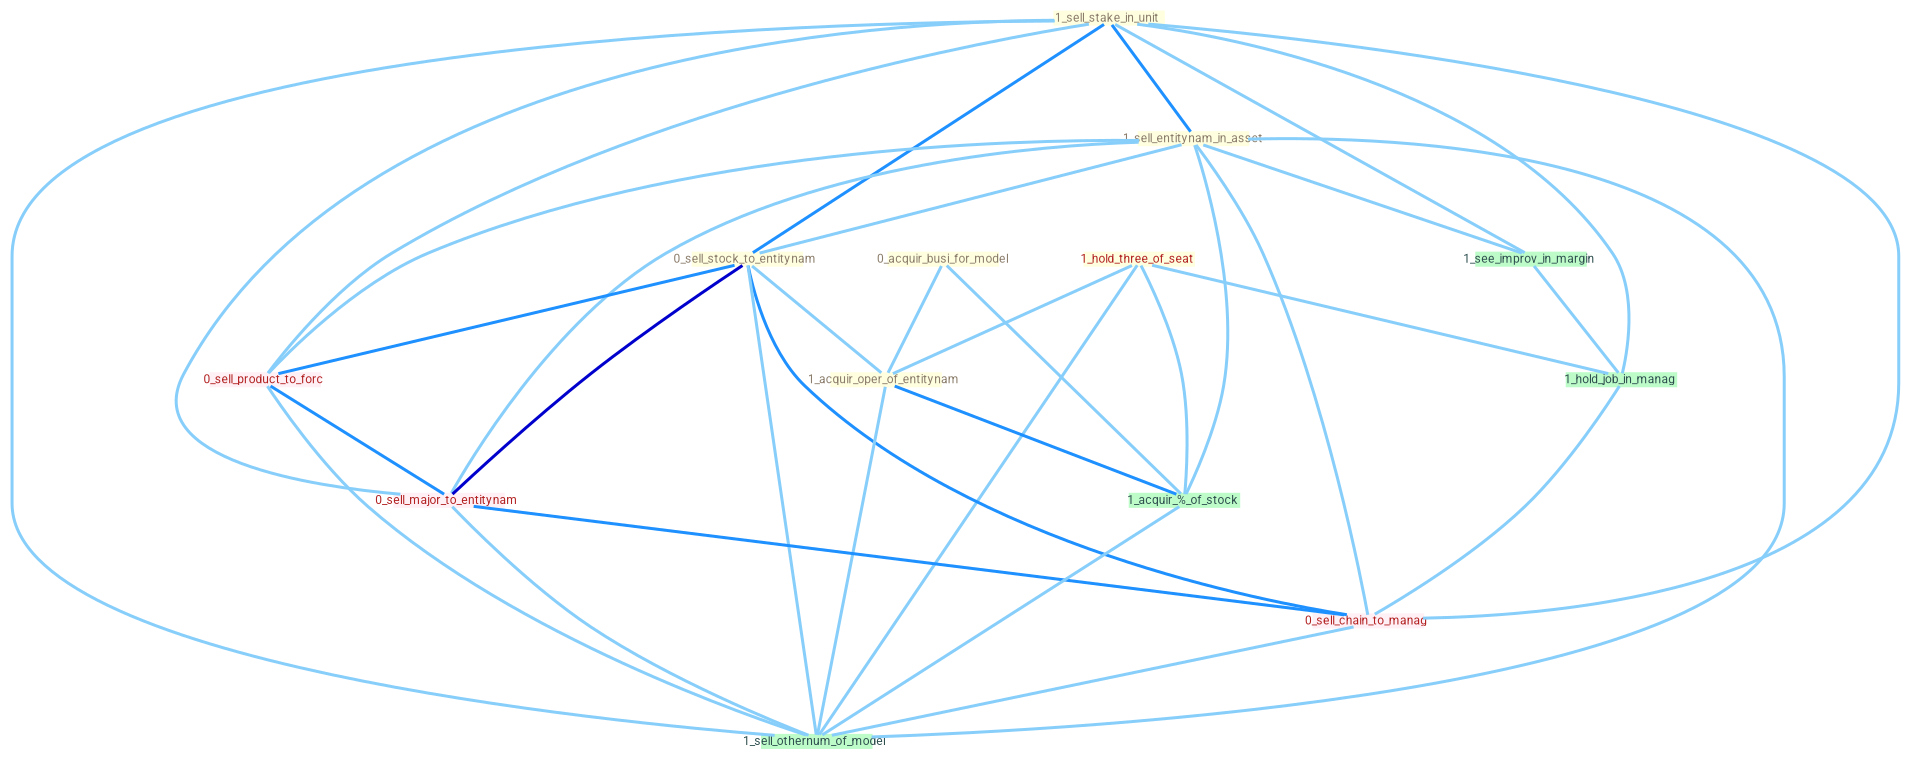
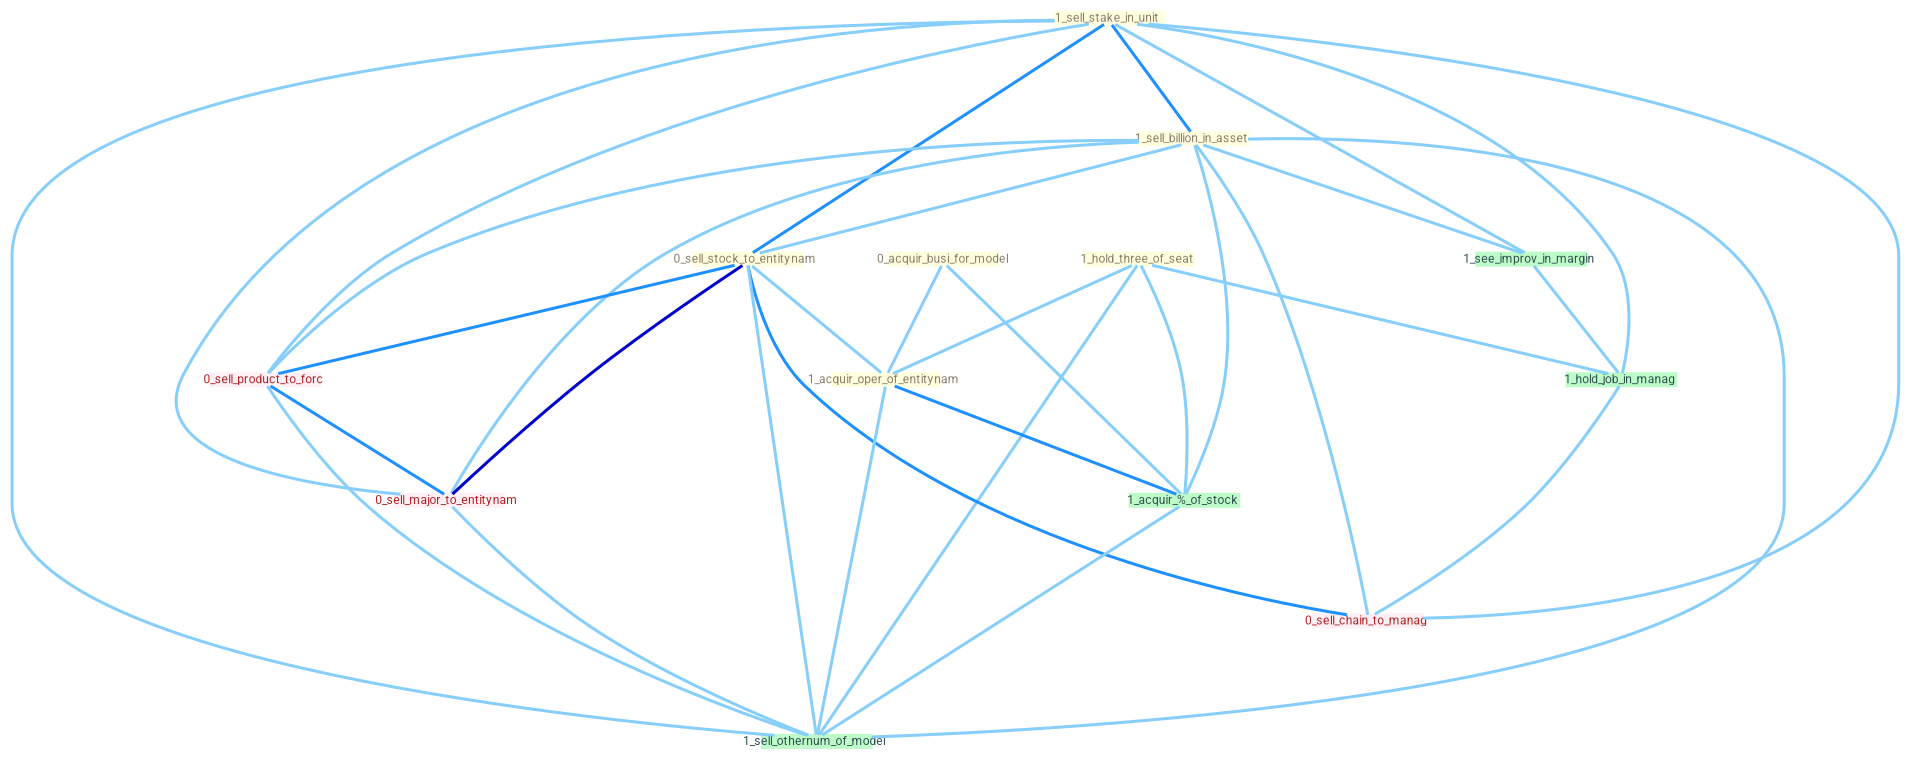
(1194, 139) -> (1194, 139)
(1139, 259) -> (1139, 259)
(909, 561) -> none
(1093, 681) -> none
